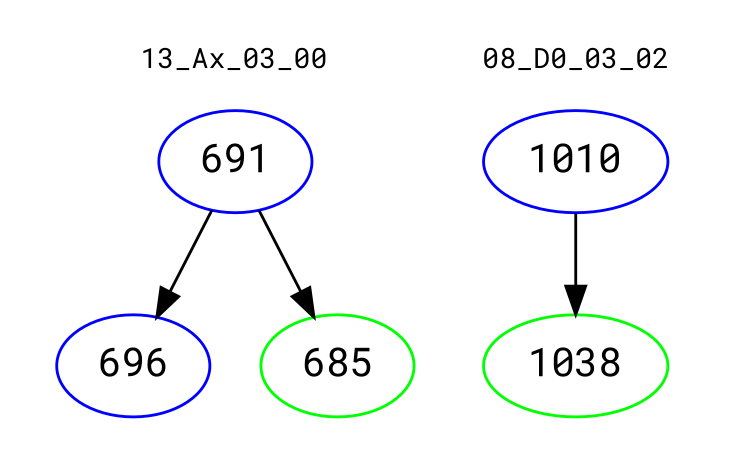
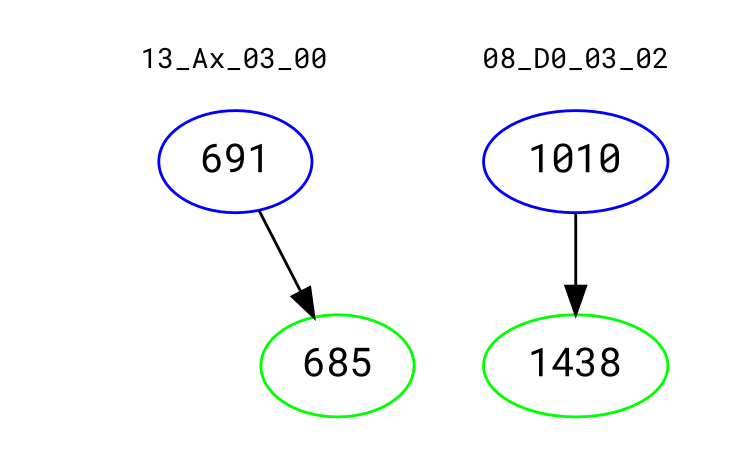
(133, 366) -> none
(576, 366) -> (576, 366)
